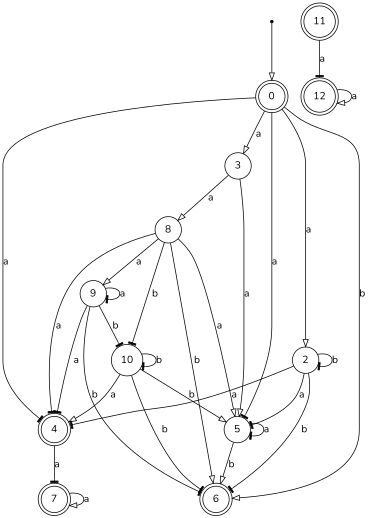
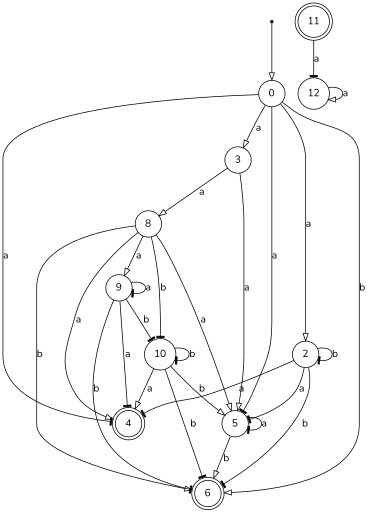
(272, 97) -> (272, 94)
(320, 97) -> (314, 94)
(64, 297) -> (73, 323)
(54, 499) -> none
